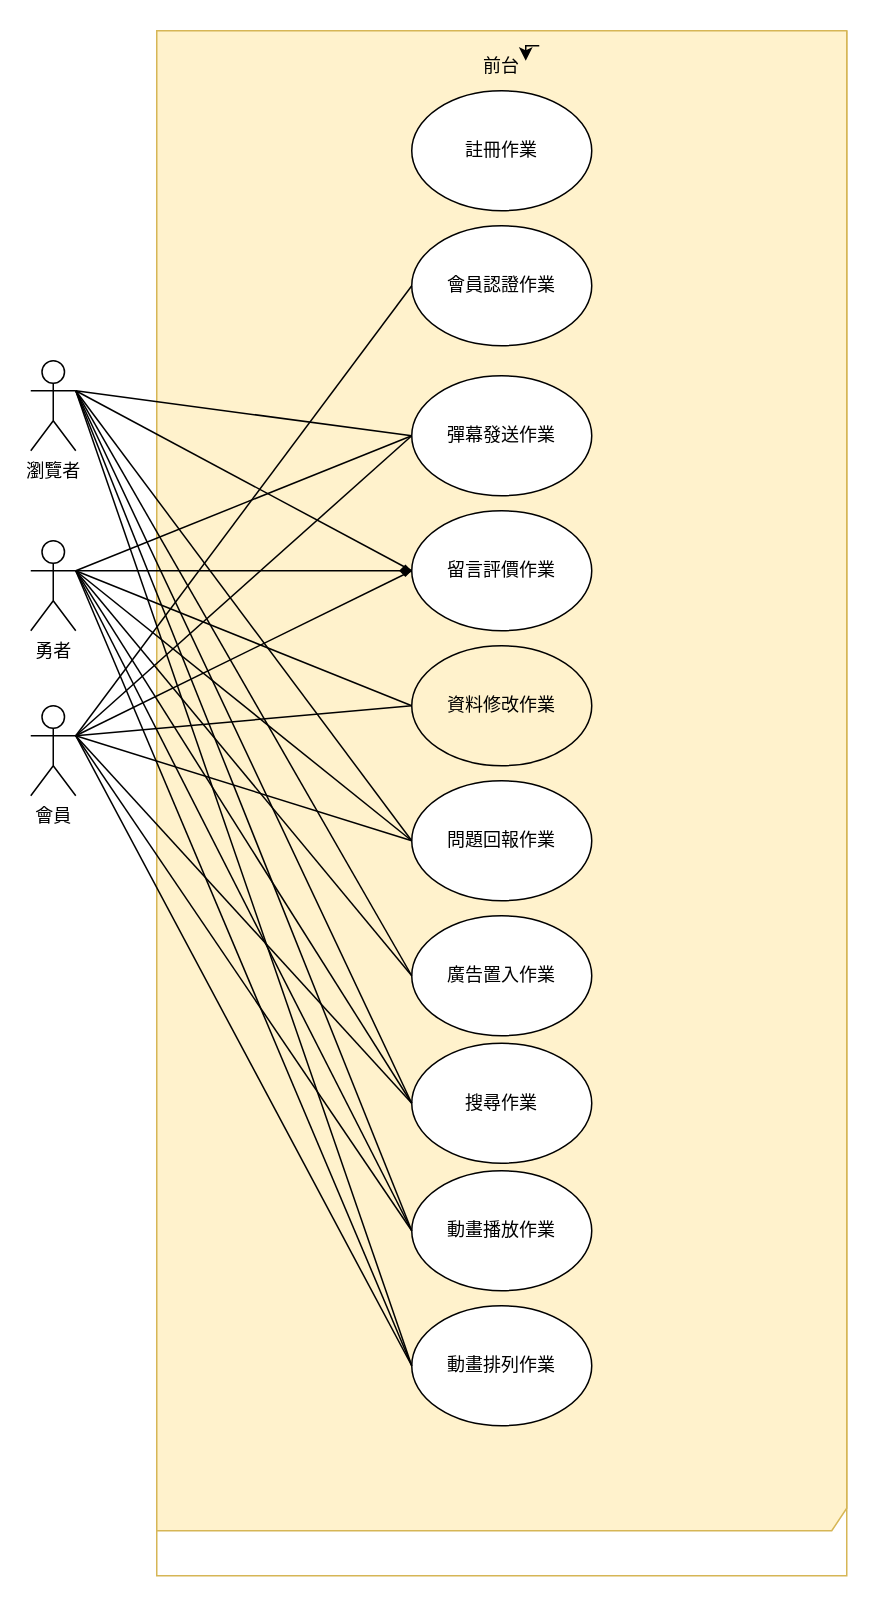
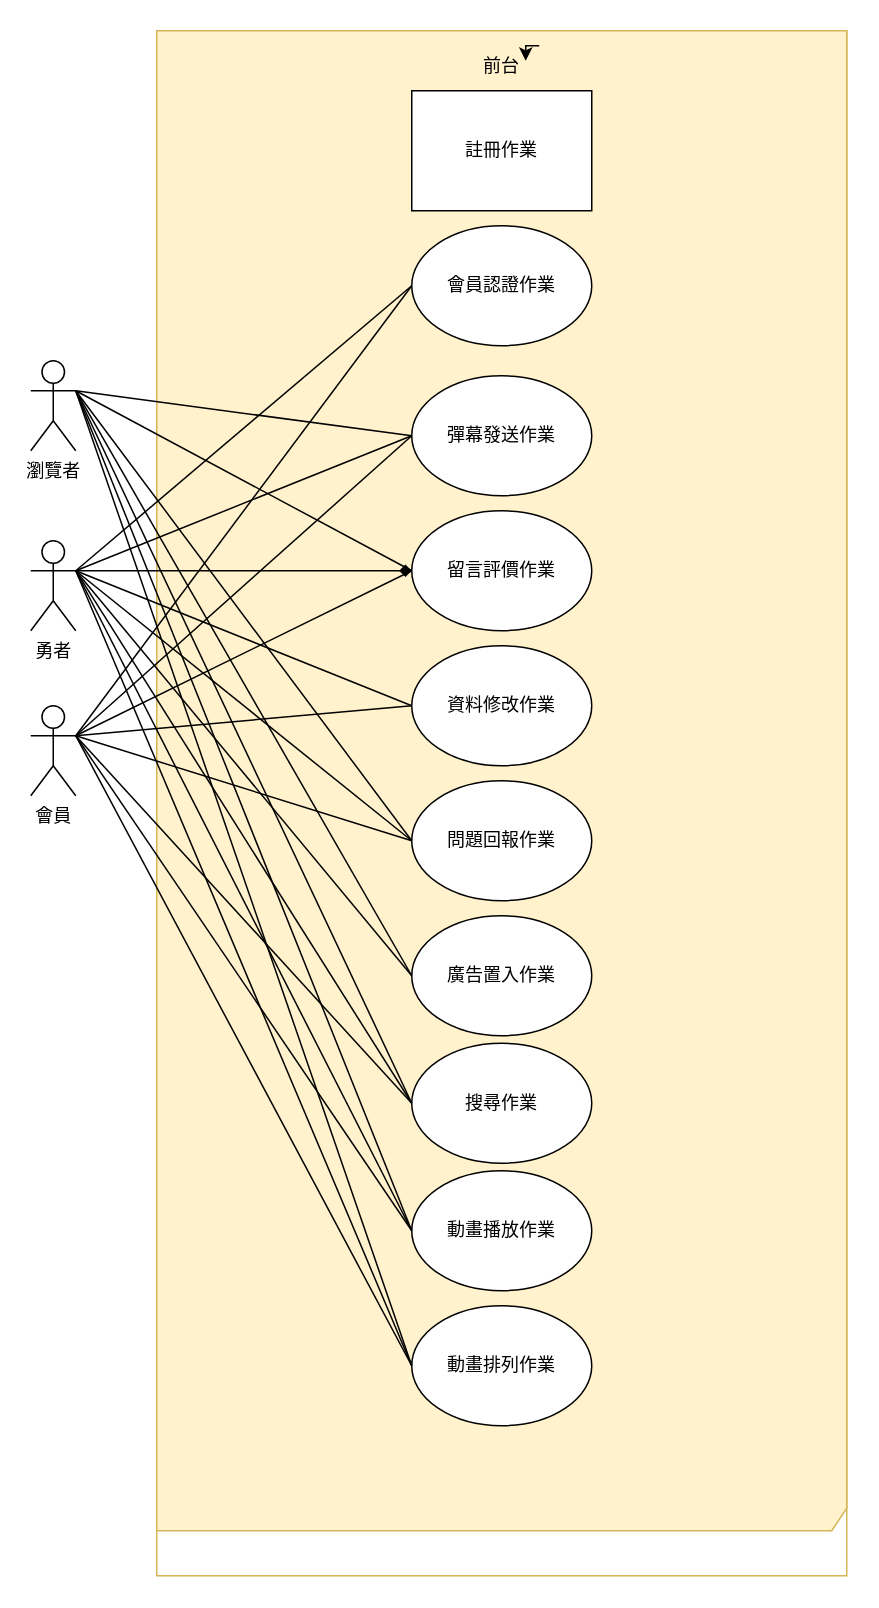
(502, 151) -> (502, 151)
none -> (241, 430)
(502, 706) -> (502, 706)
